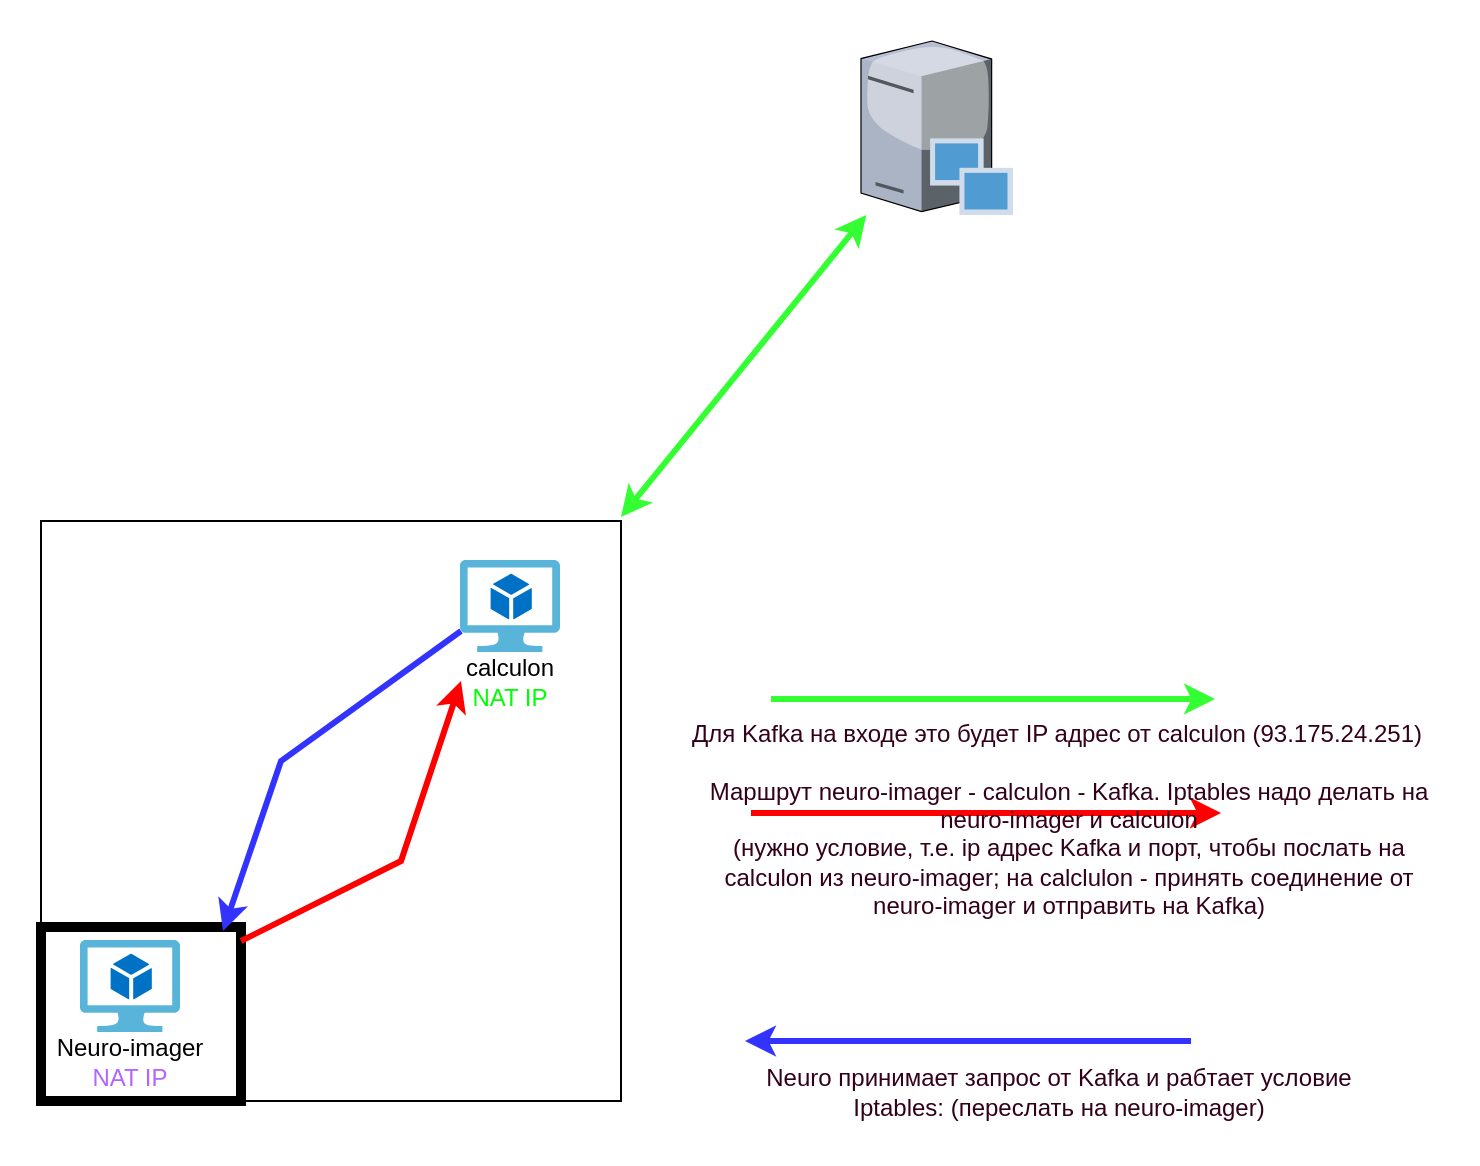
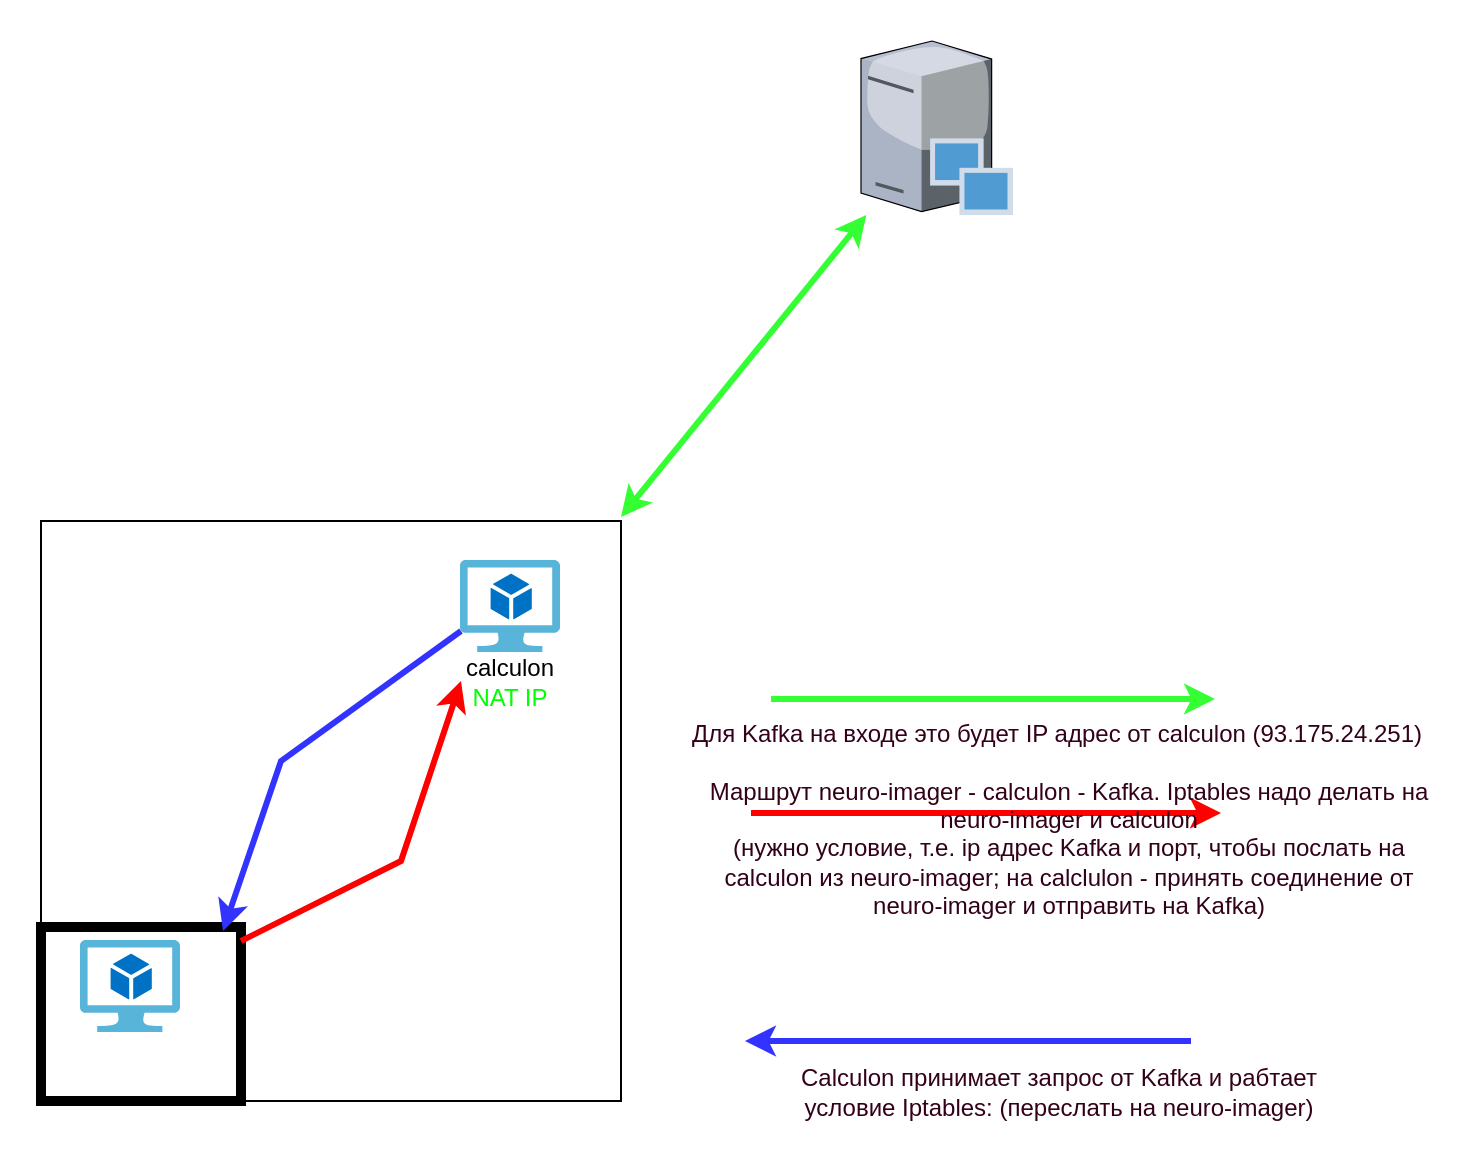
(131, 1063) -> none
(1060, 1093) -> (1060, 1093)
